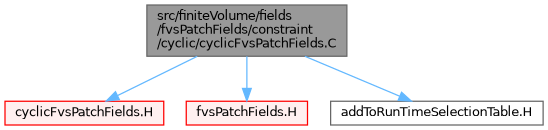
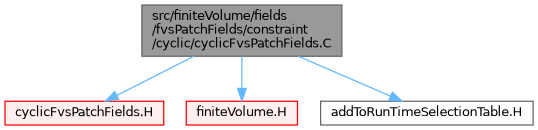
(247, 113) -> (242, 113)
